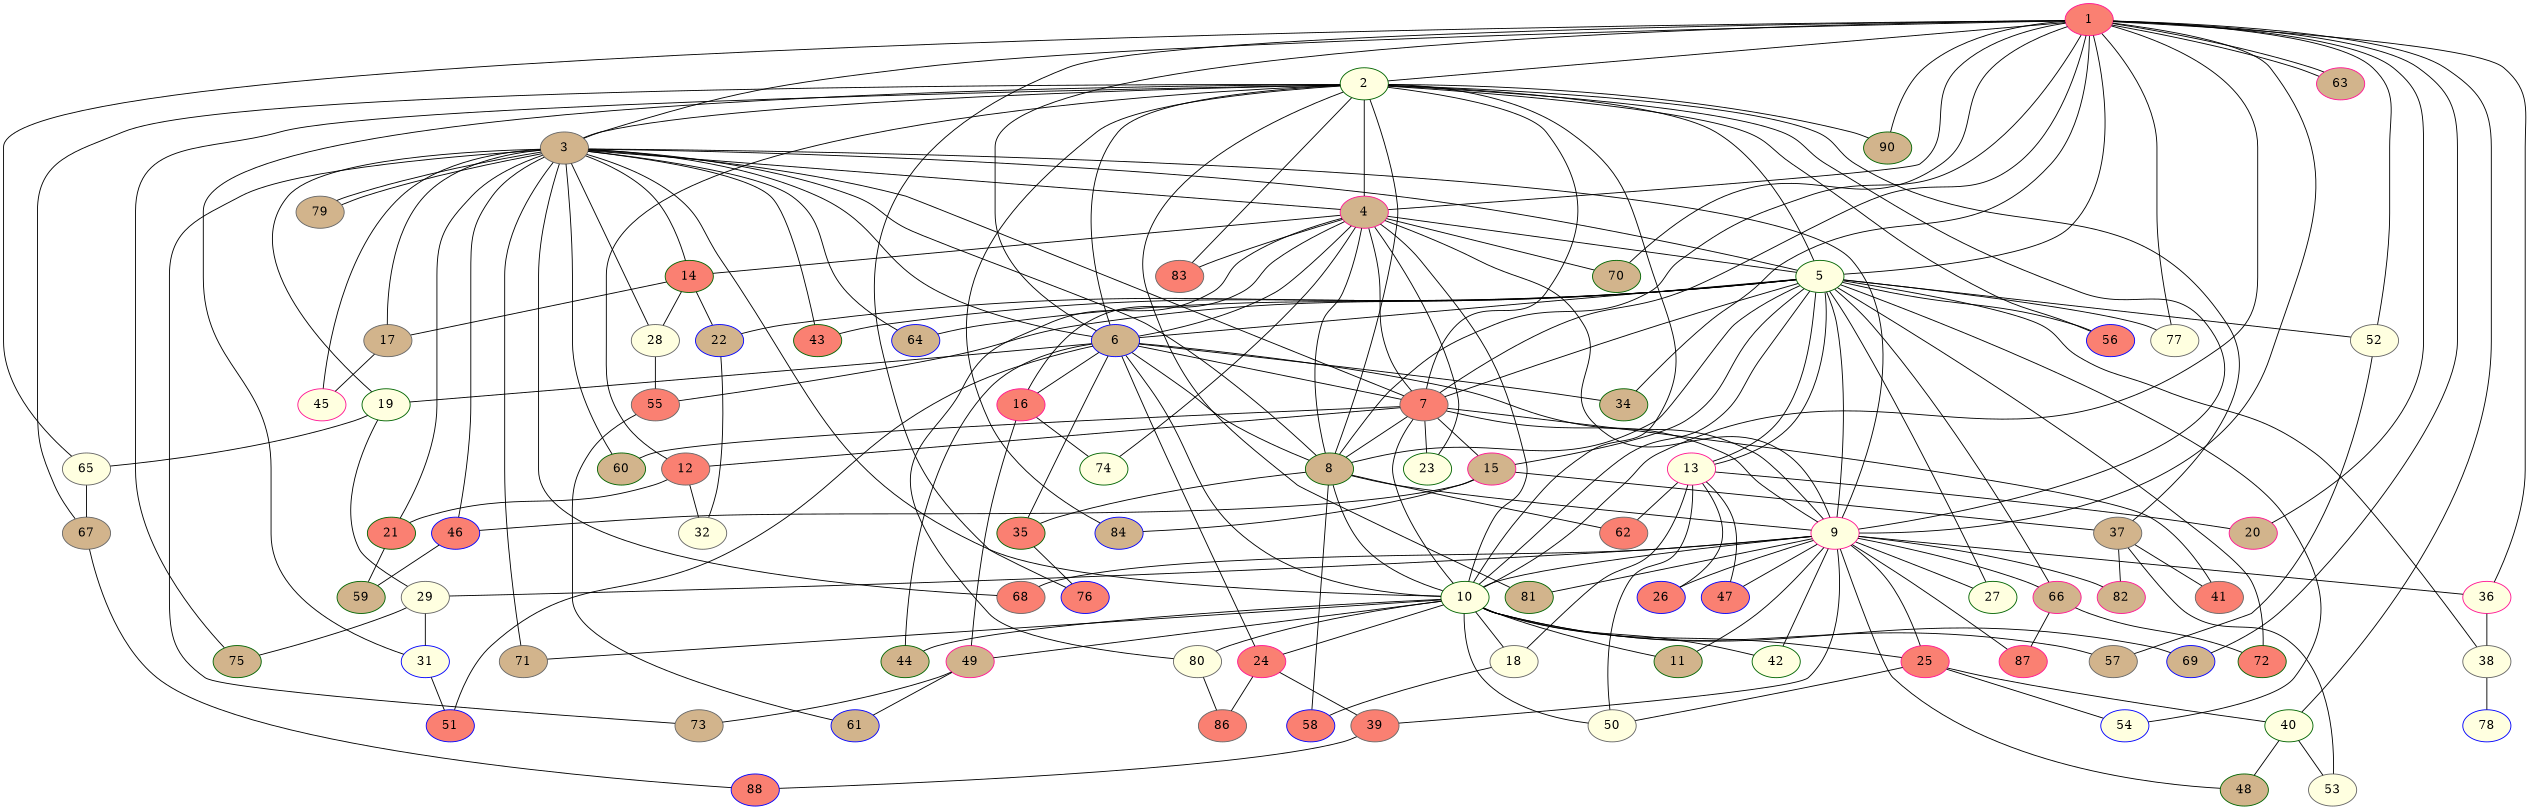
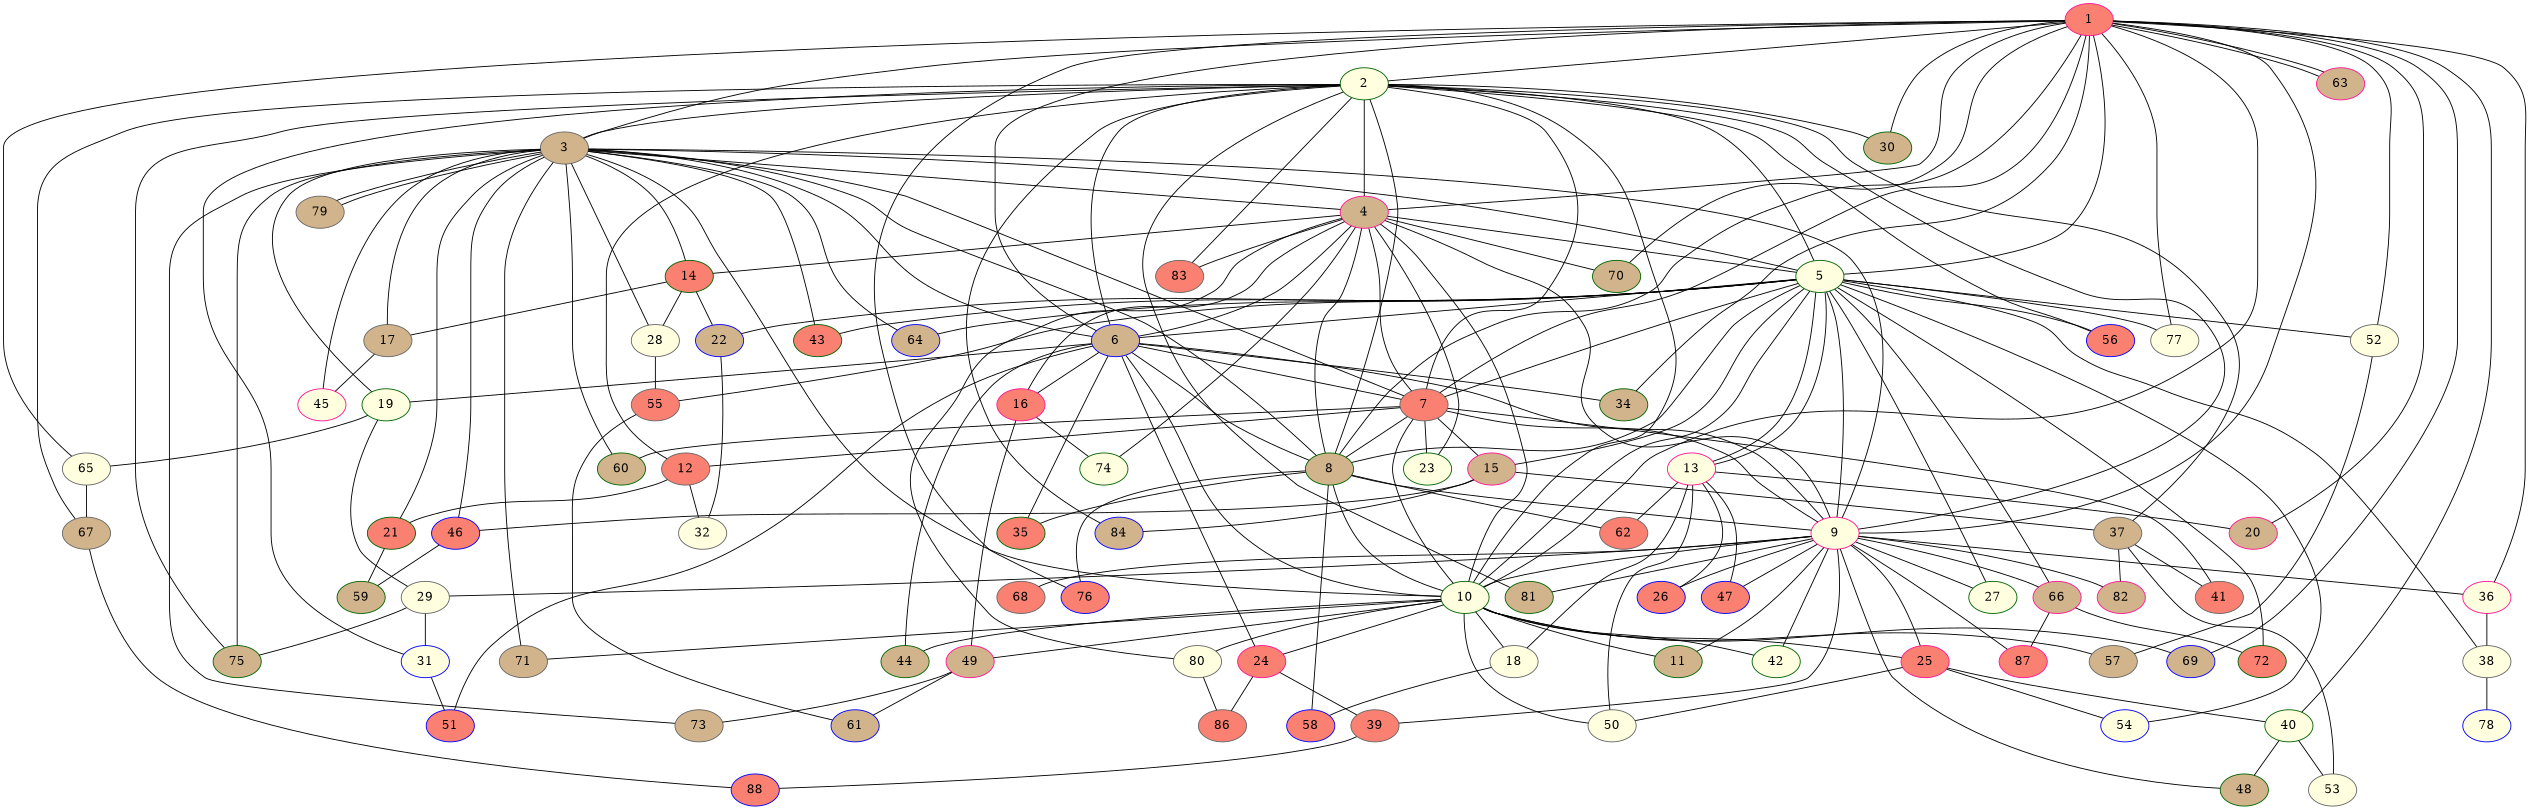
(1888, 148) -> (1888, 148)
(603, 531) -> (237, 277)
(1047, 560) -> (1160, 488)
